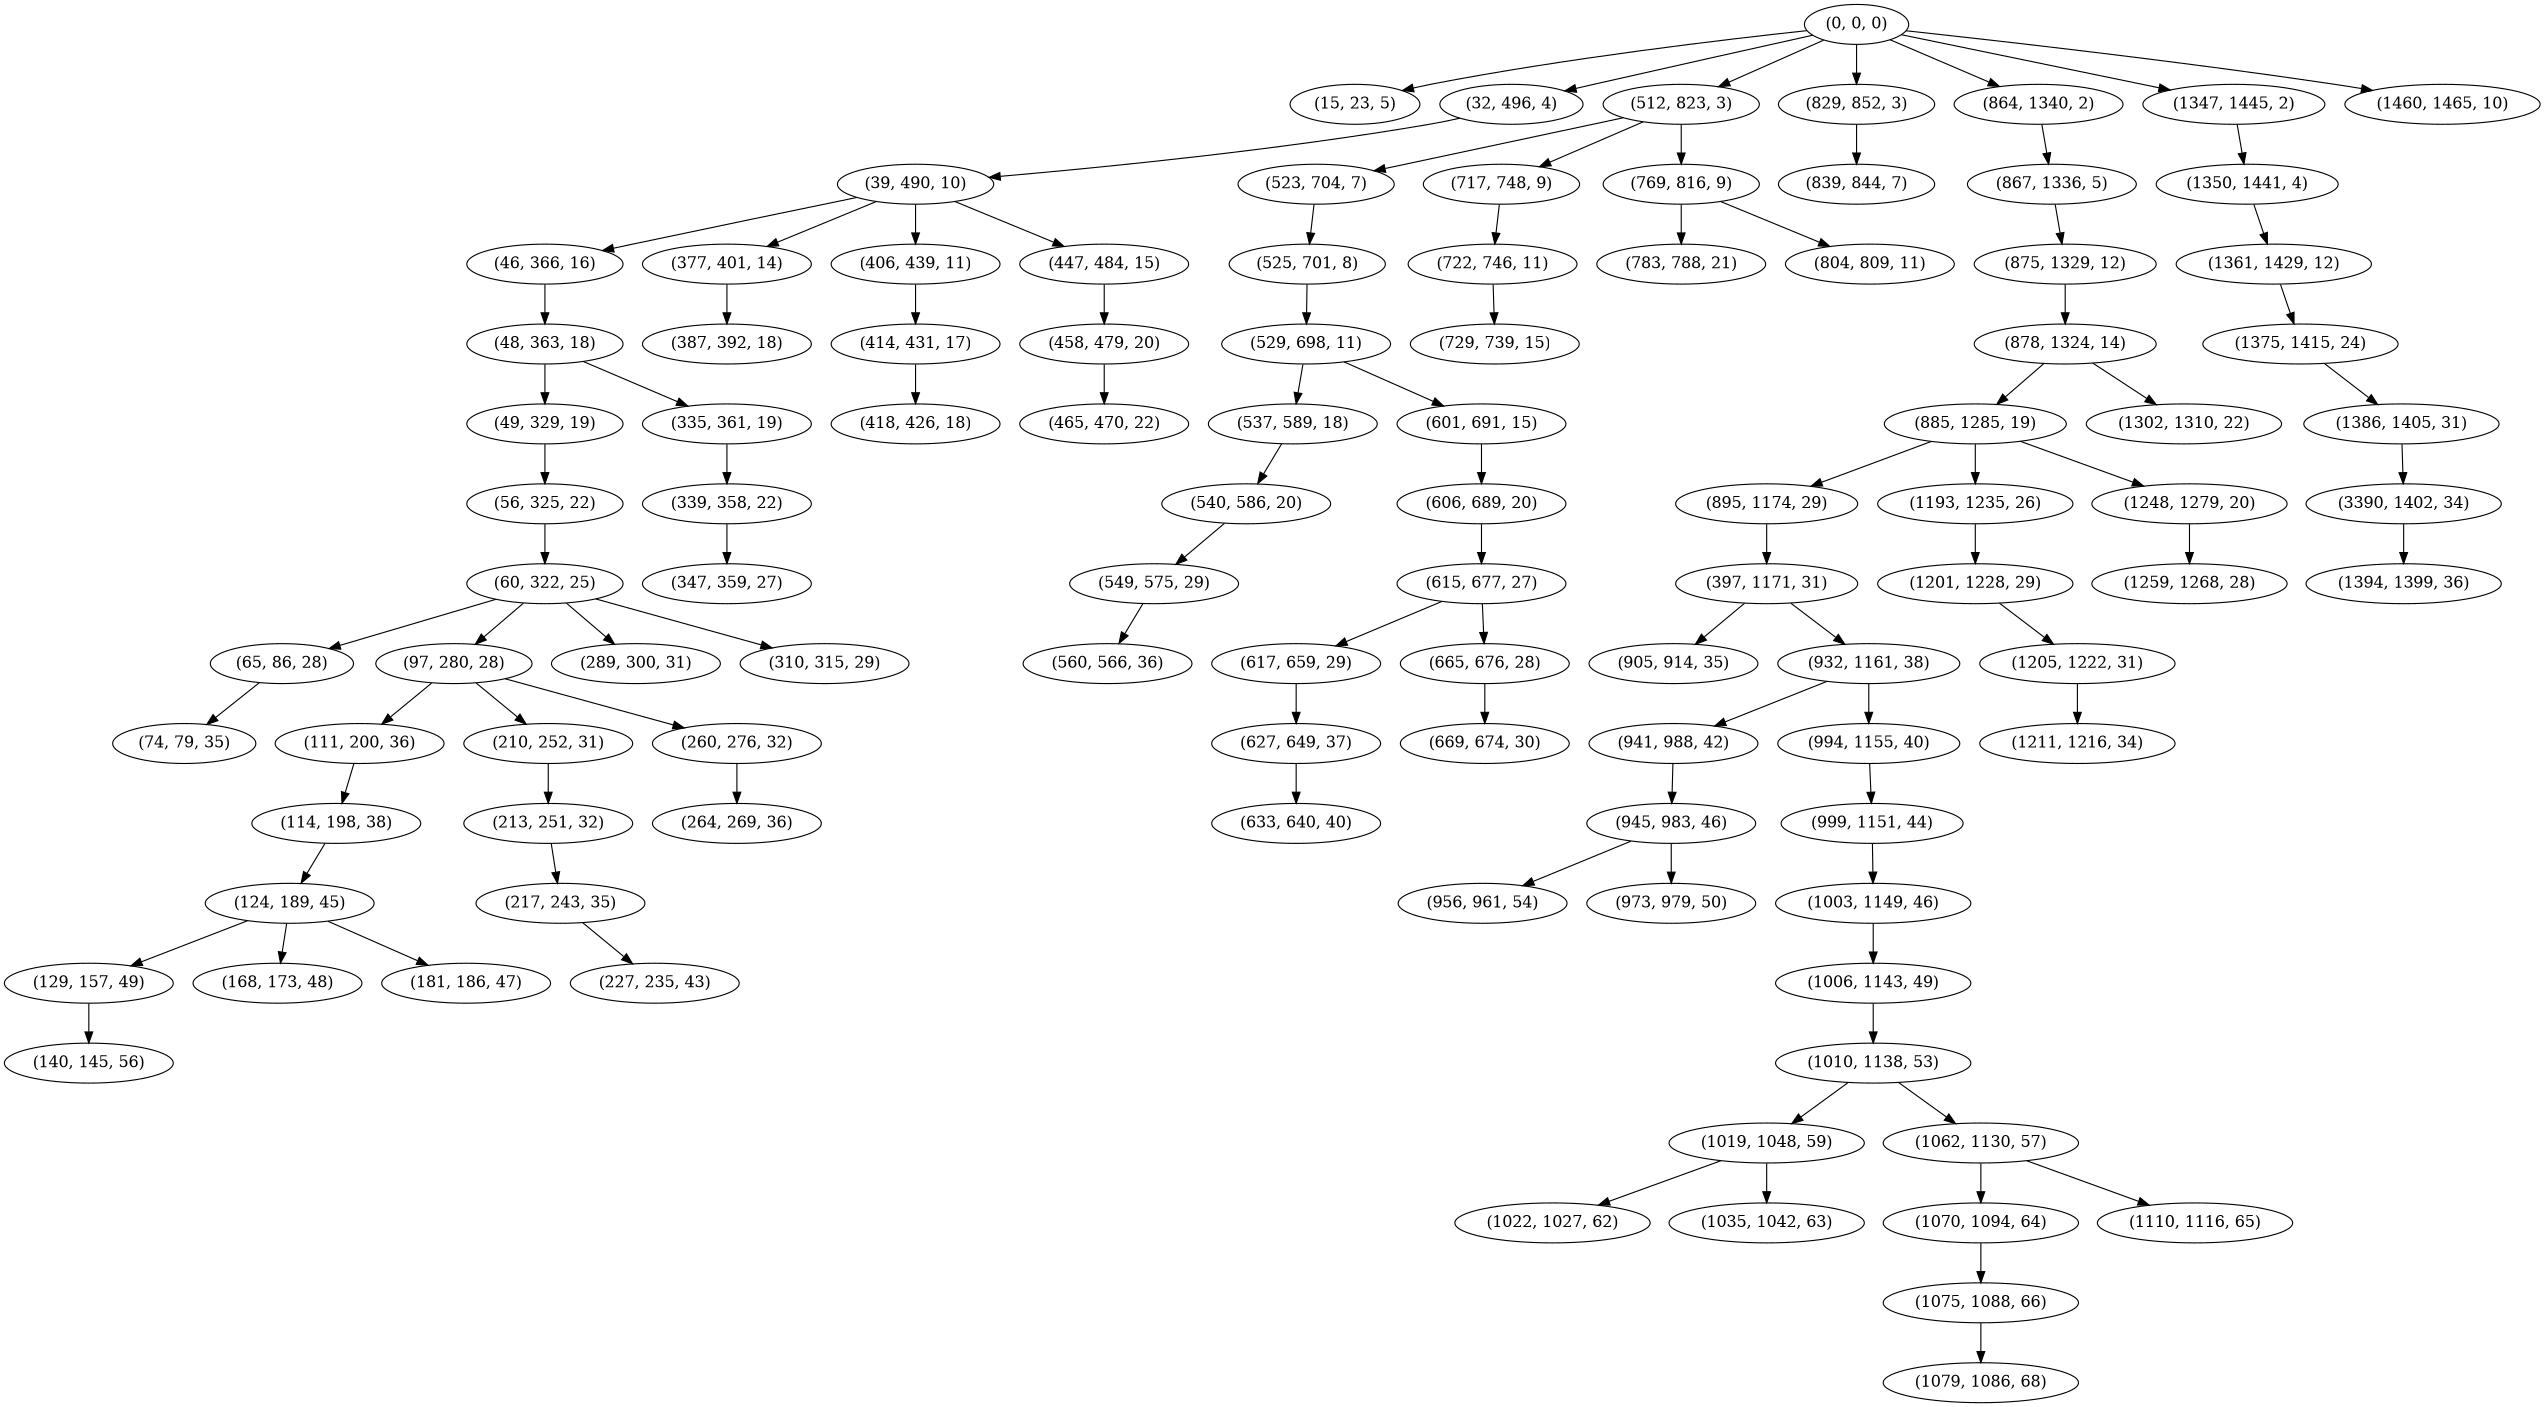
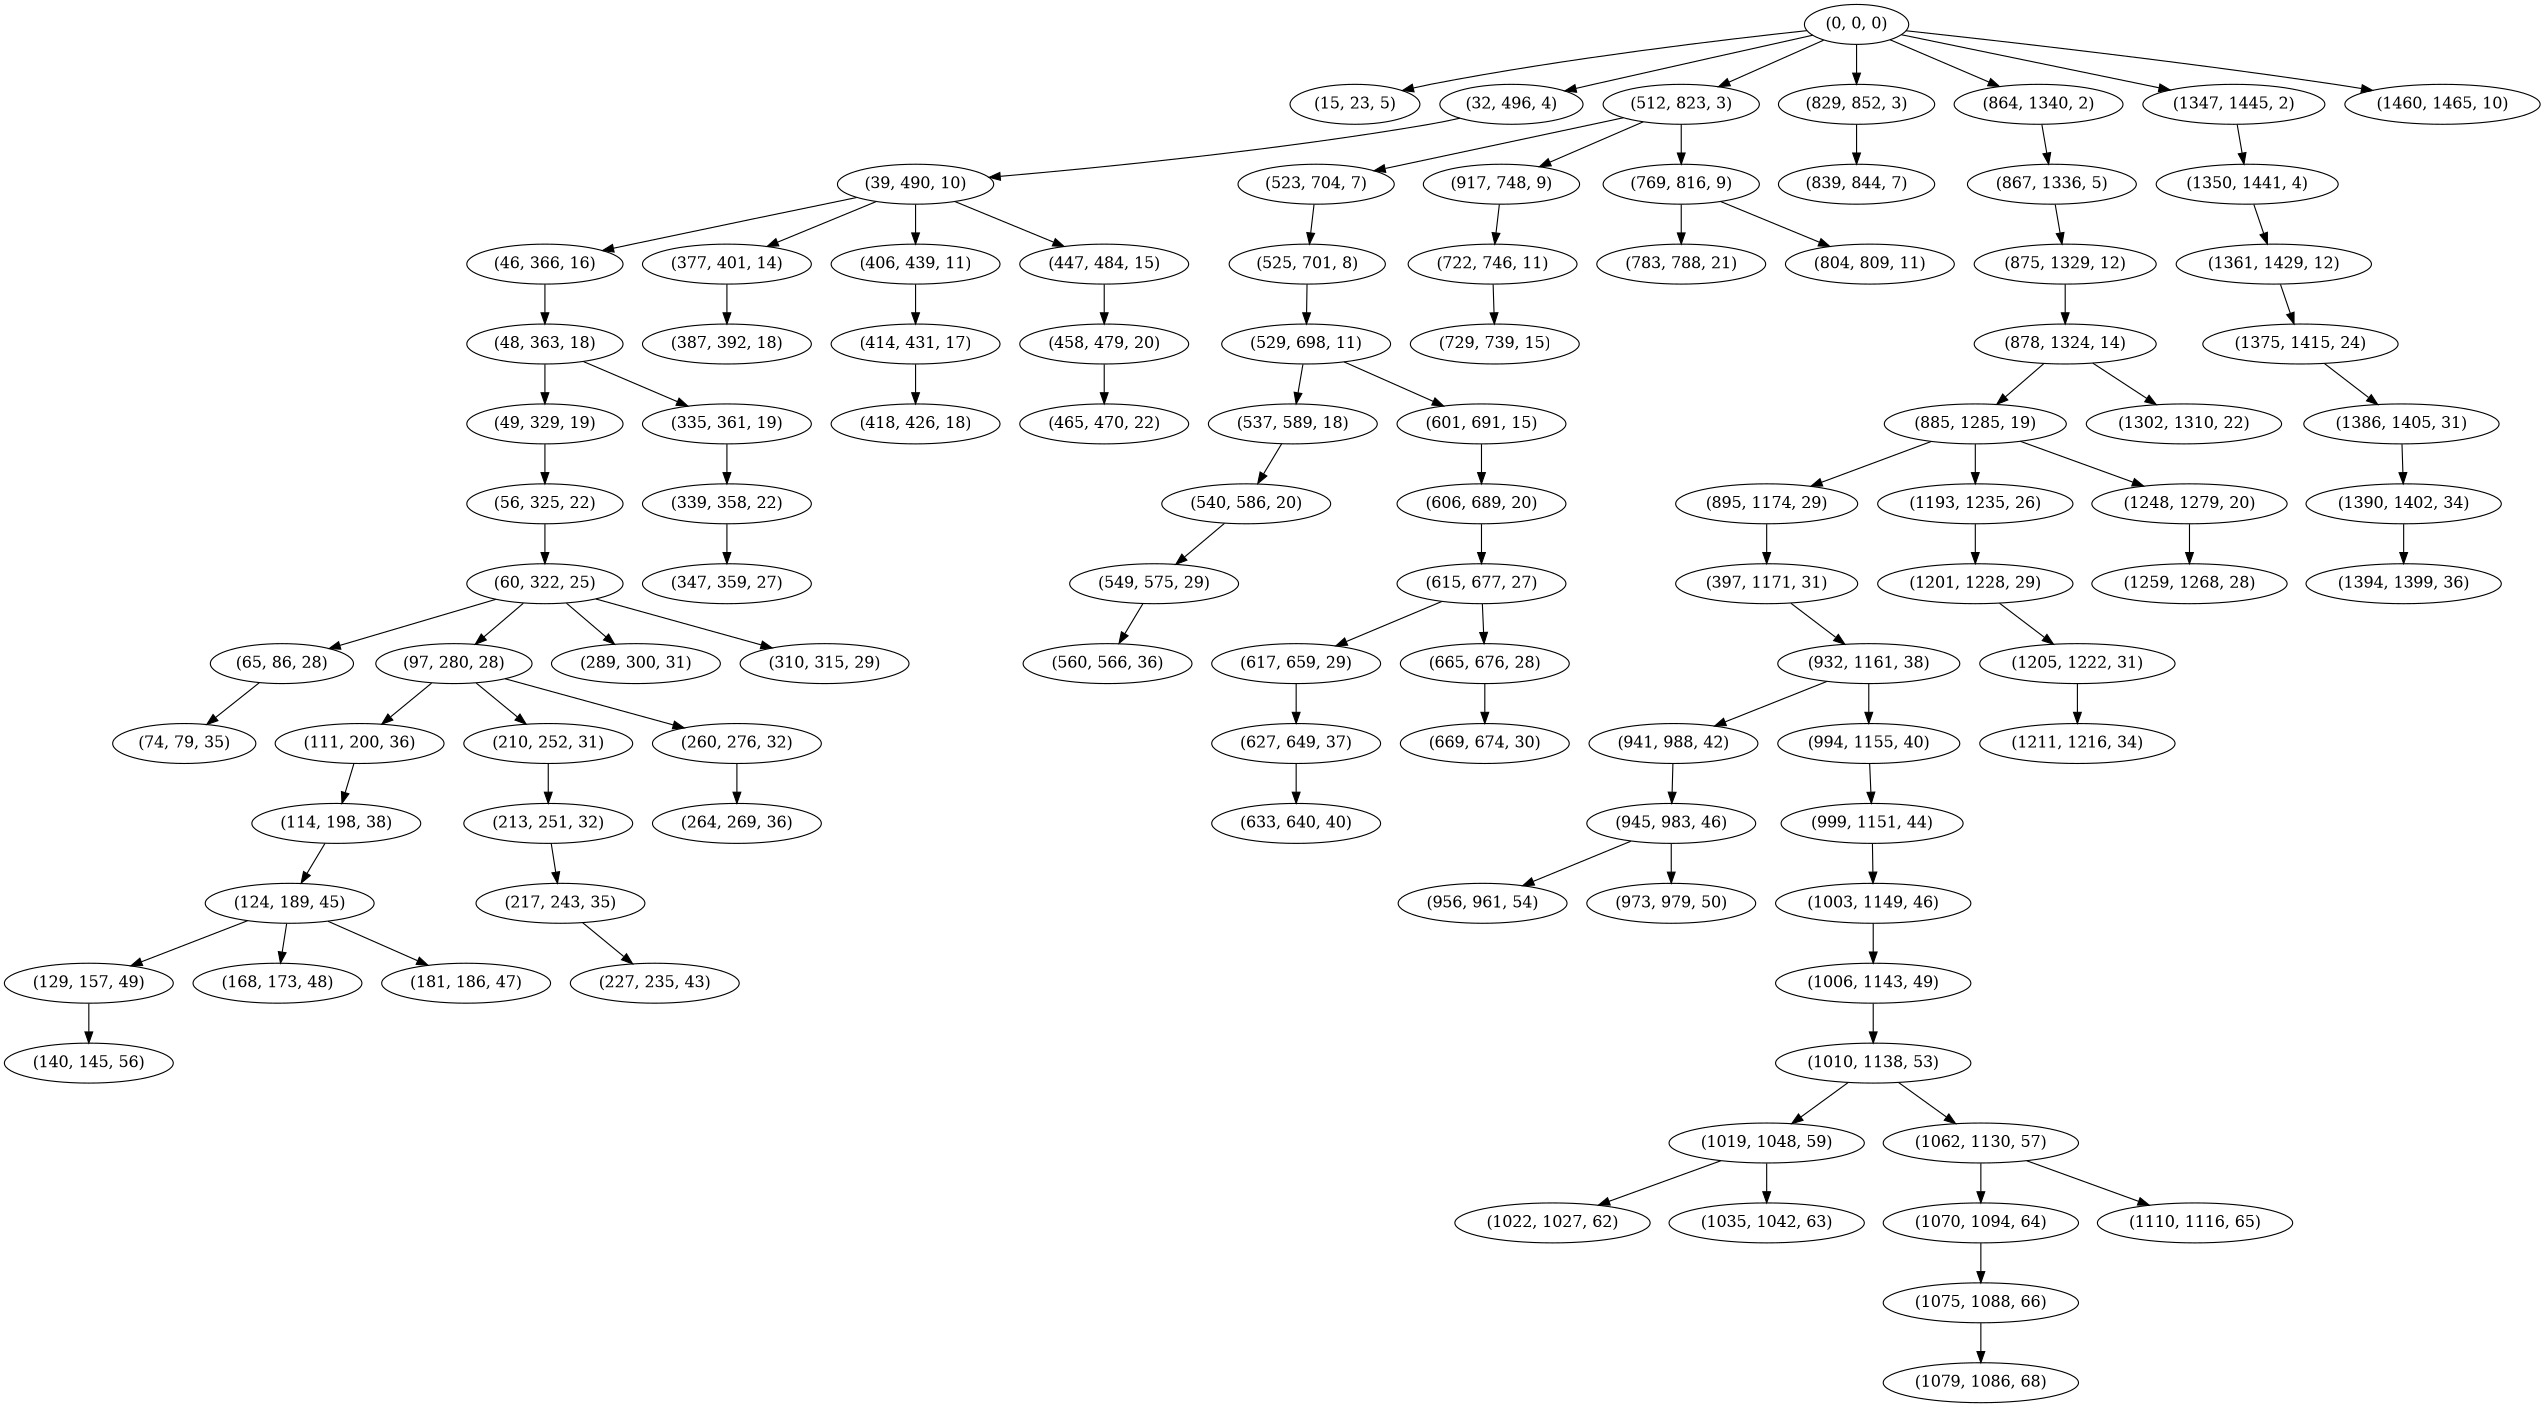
(1501, 184) -> (1501, 184)
(2404, 504) -> (2404, 504)
(1673, 664) -> none
